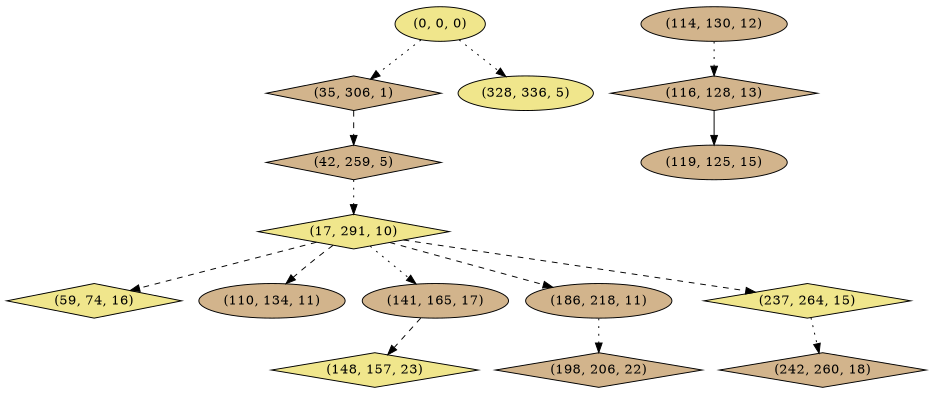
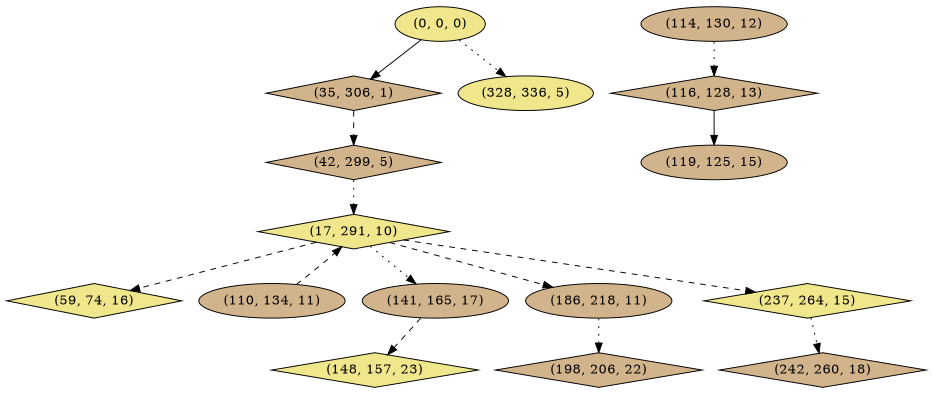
(400, 57) -> (400, 57)
(354, 162) -> (354, 162)
(313, 261) -> (316, 269)
